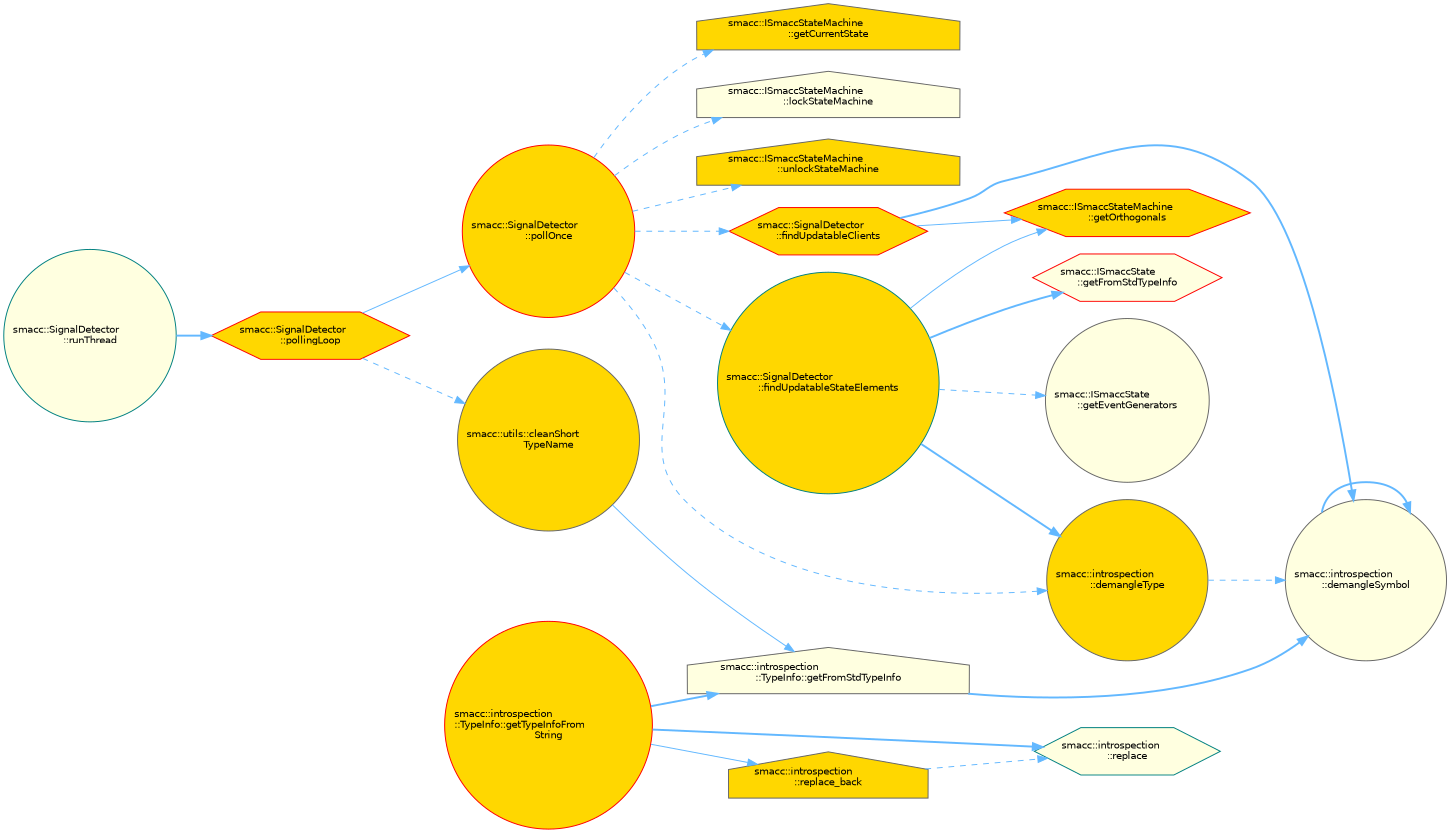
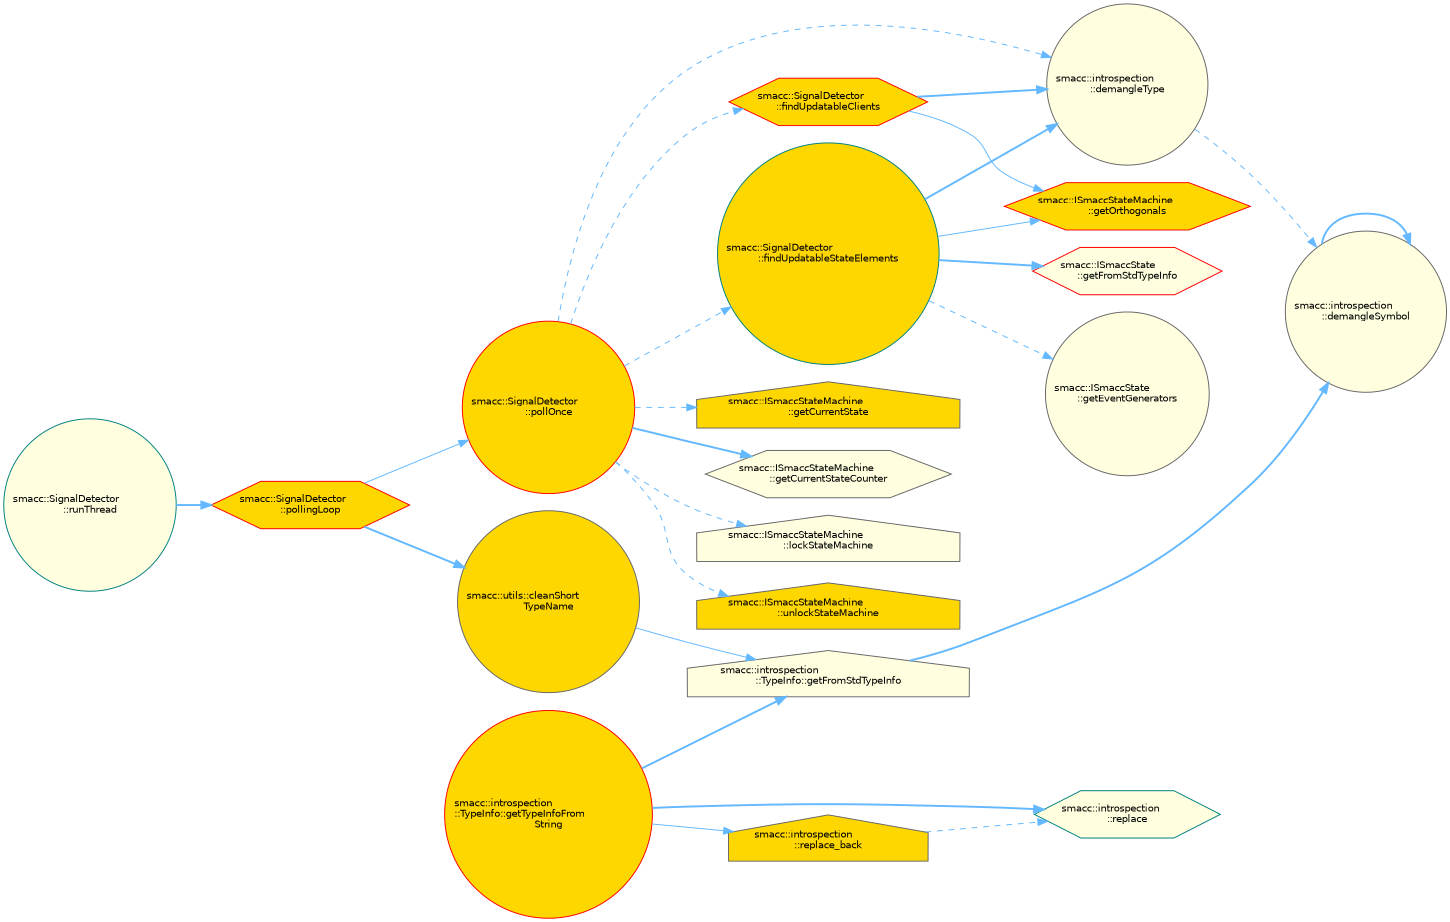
(1233, 170) -> (977, 93)
(409, 379) -> (410, 545)
none -> (828, 474)
(1127, 580) -> (1127, 85)
